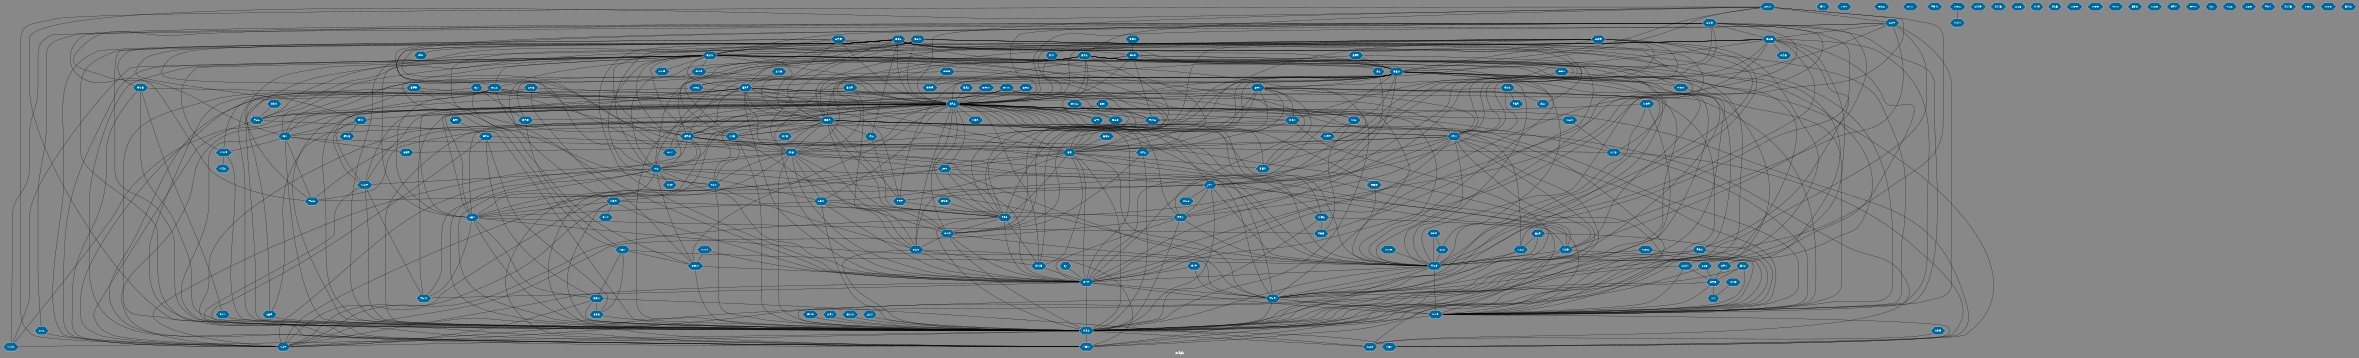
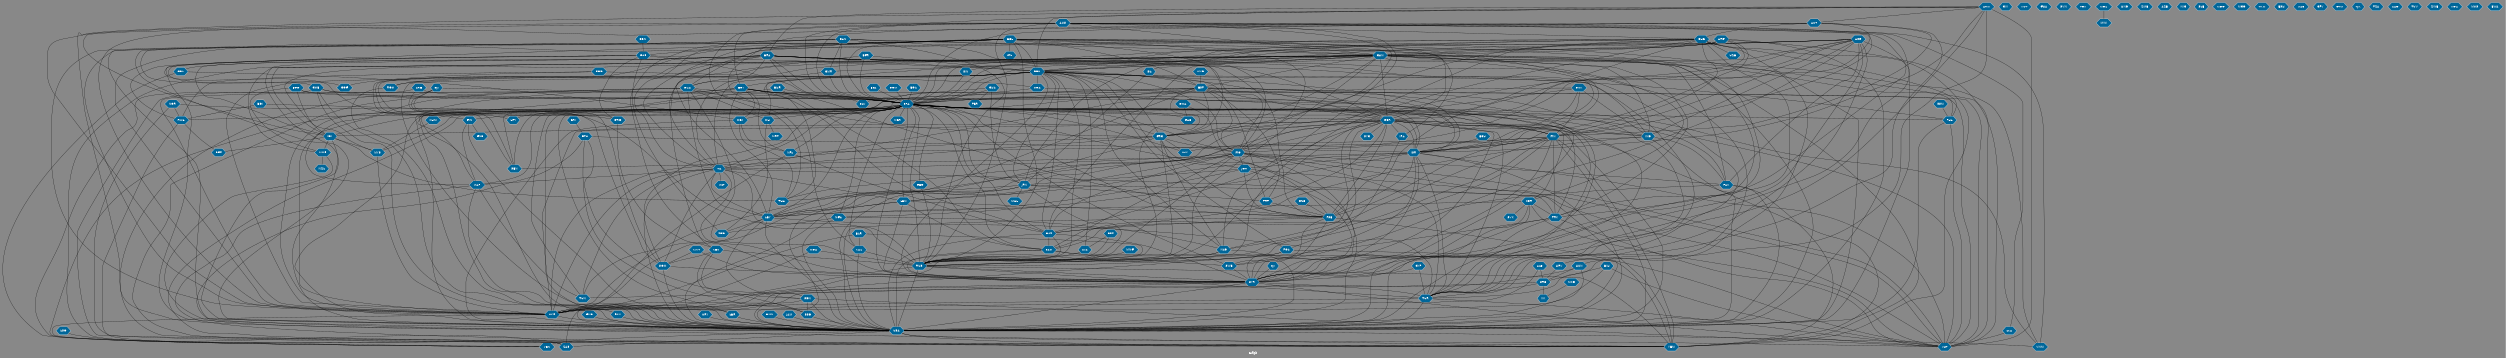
(662, 72) -> none
(1956, 329) -> (37, 315)
